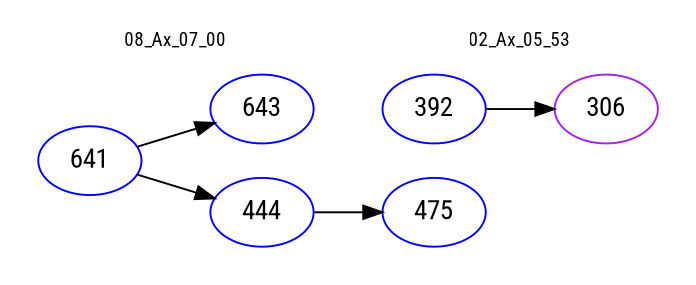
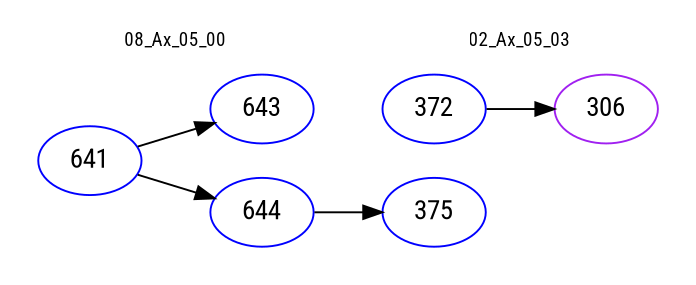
(176, 41) -> (176, 41)
(520, 41) -> (520, 41)
(434, 109) -> (434, 109)
(262, 212) -> (262, 212)
(434, 212) -> (434, 212)
